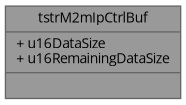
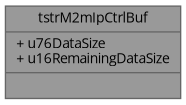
(61, 44) -> (61, 44)
